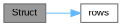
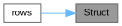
(58, 13) -> (53, 13)
